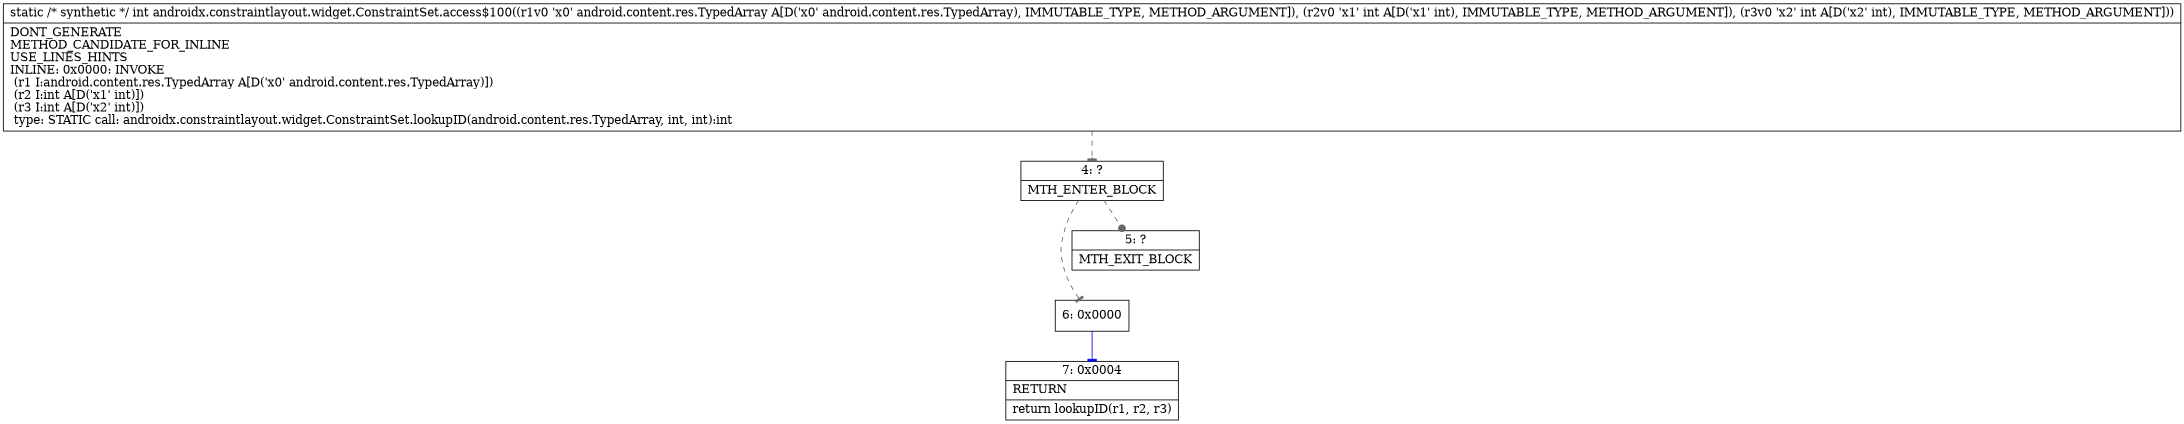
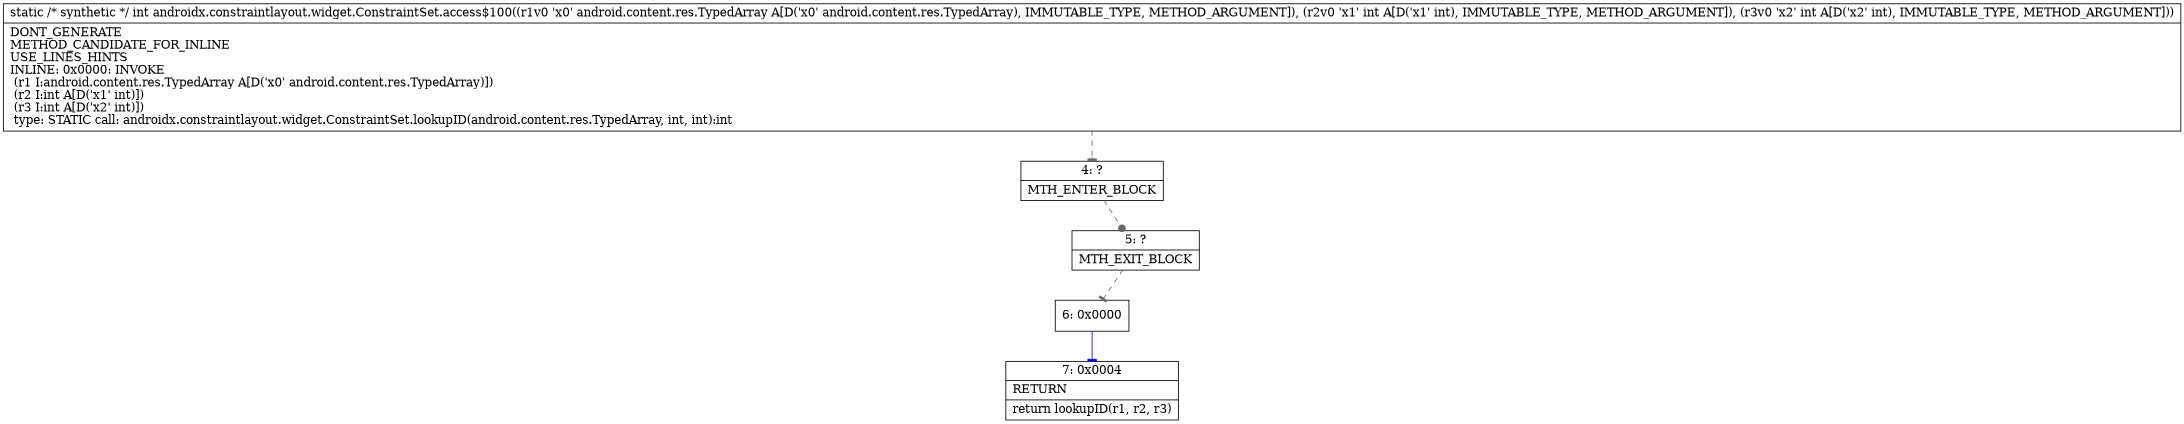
(1061, 249) -> (1114, 283)
